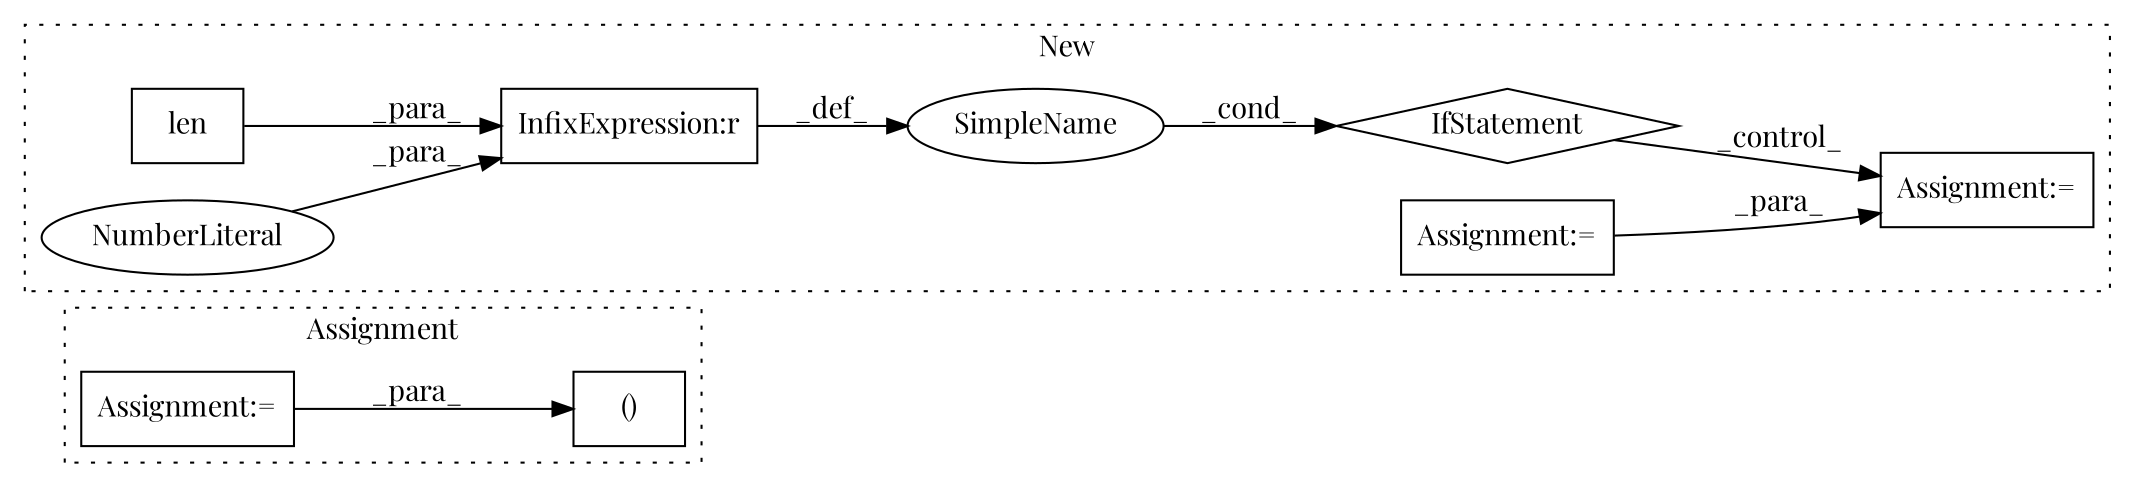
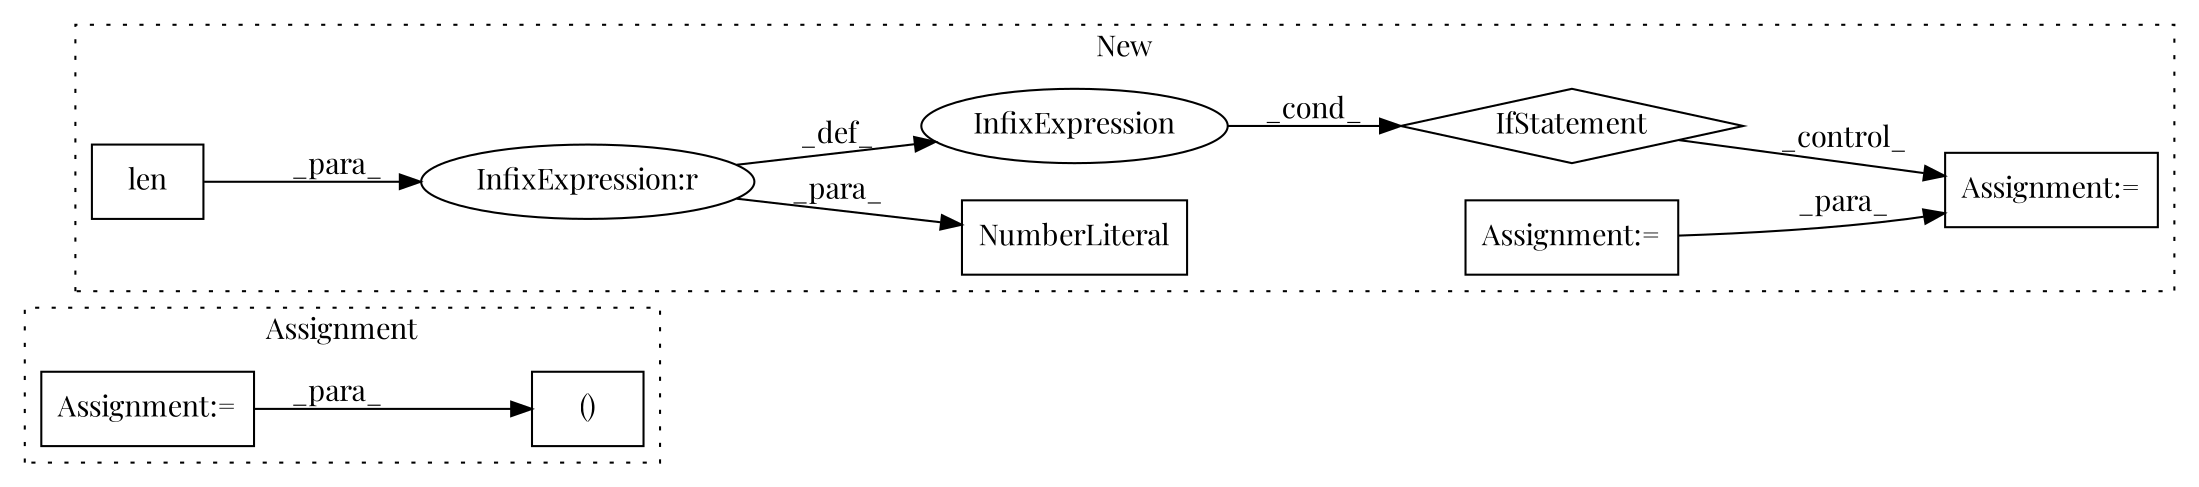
(629, 126) -> (588, 182)
(1036, 126) -> (1075, 126)
(386, 187) -> (839, 210)
(188, 238) -> (1075, 238)
